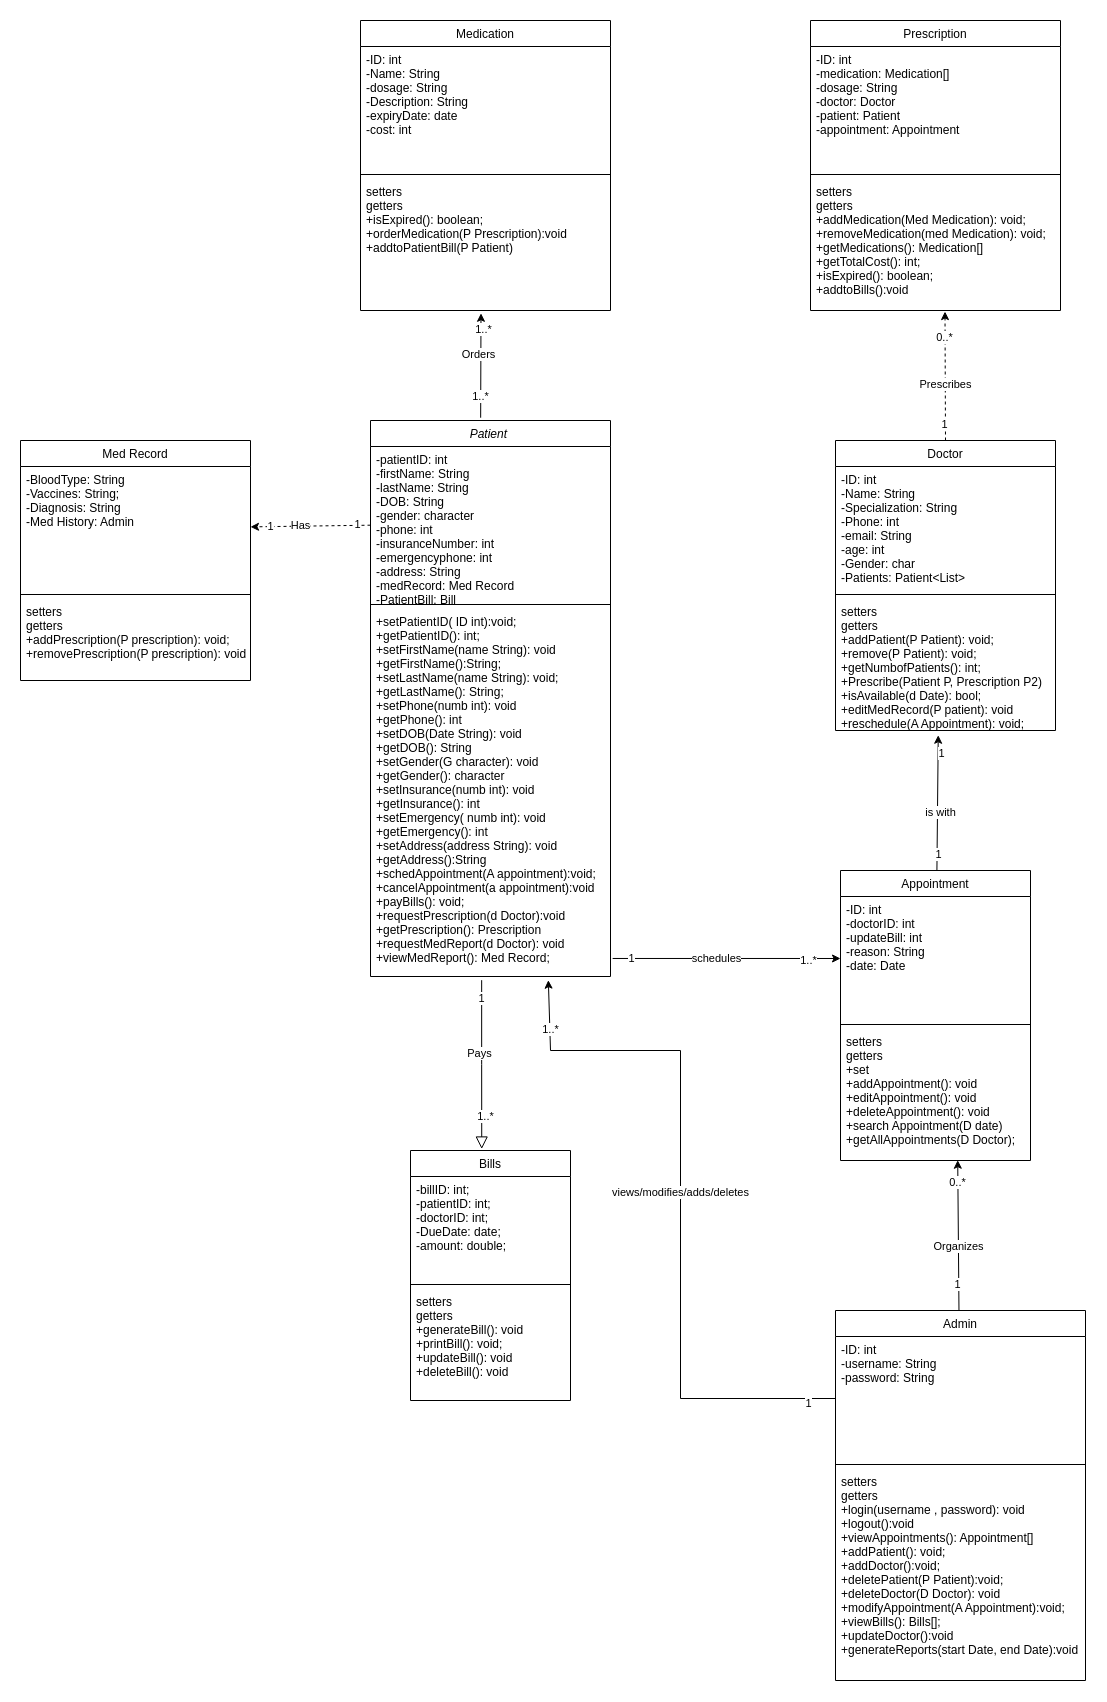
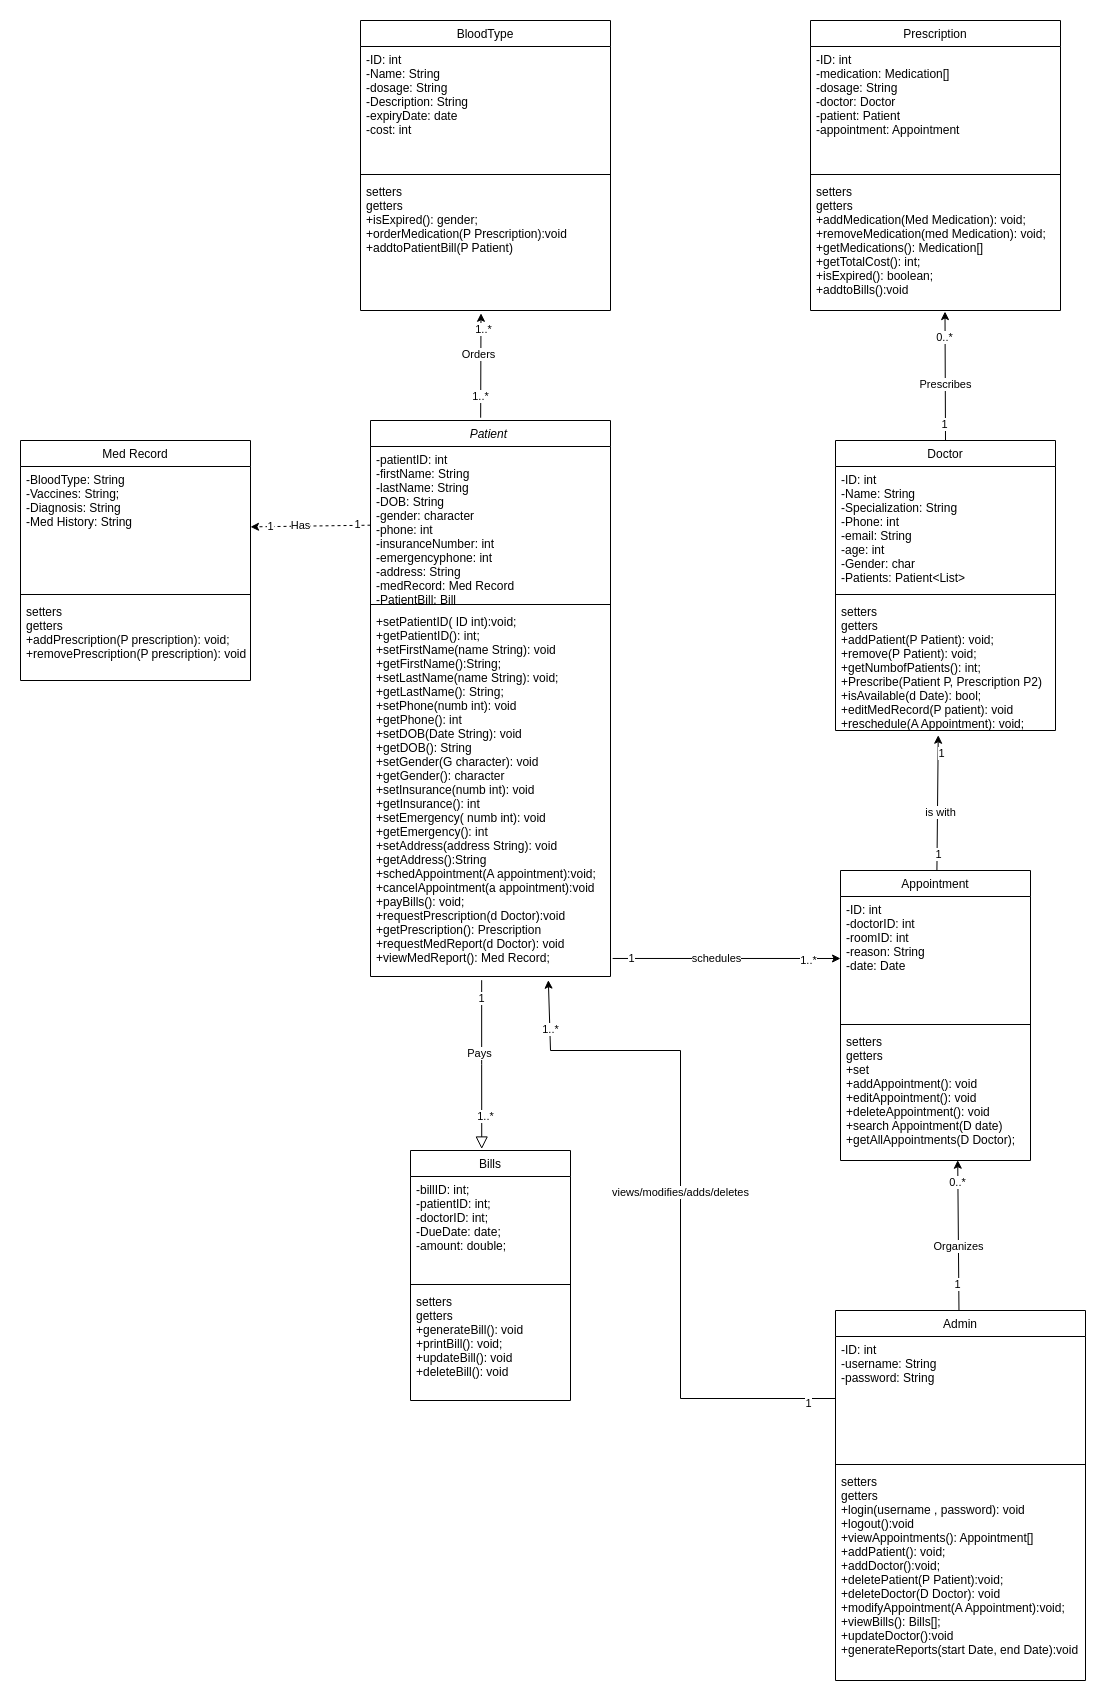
(485, 34) -> (485, 34)
(390, 192) -> (390, 192)
(945, 361) -> (945, 361)
(80, 480) -> (80, 480)
(868, 910) -> (868, 910)
